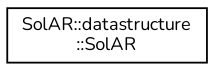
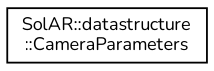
(107, 35) -> (107, 35)
